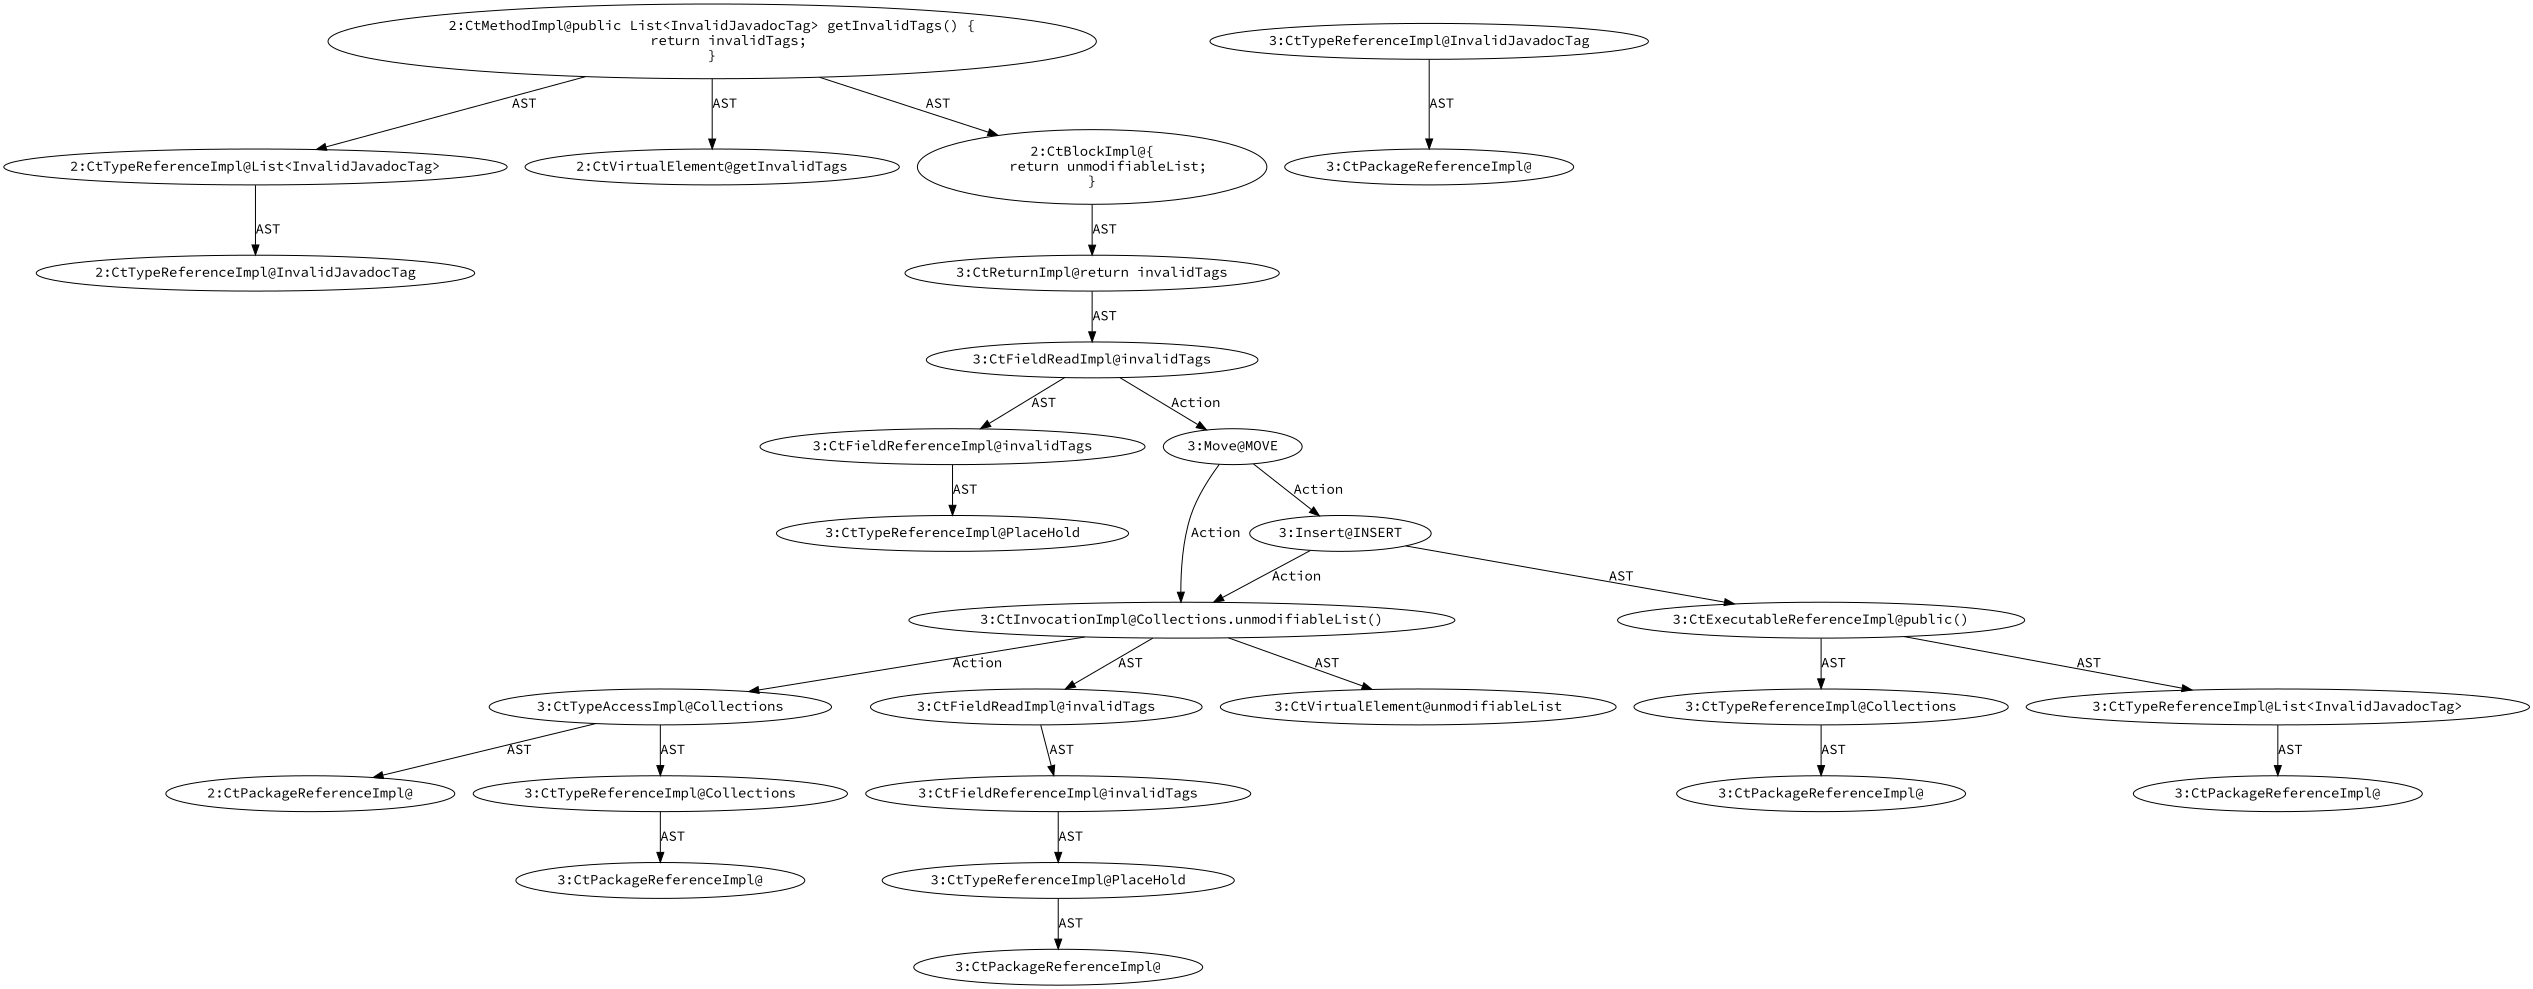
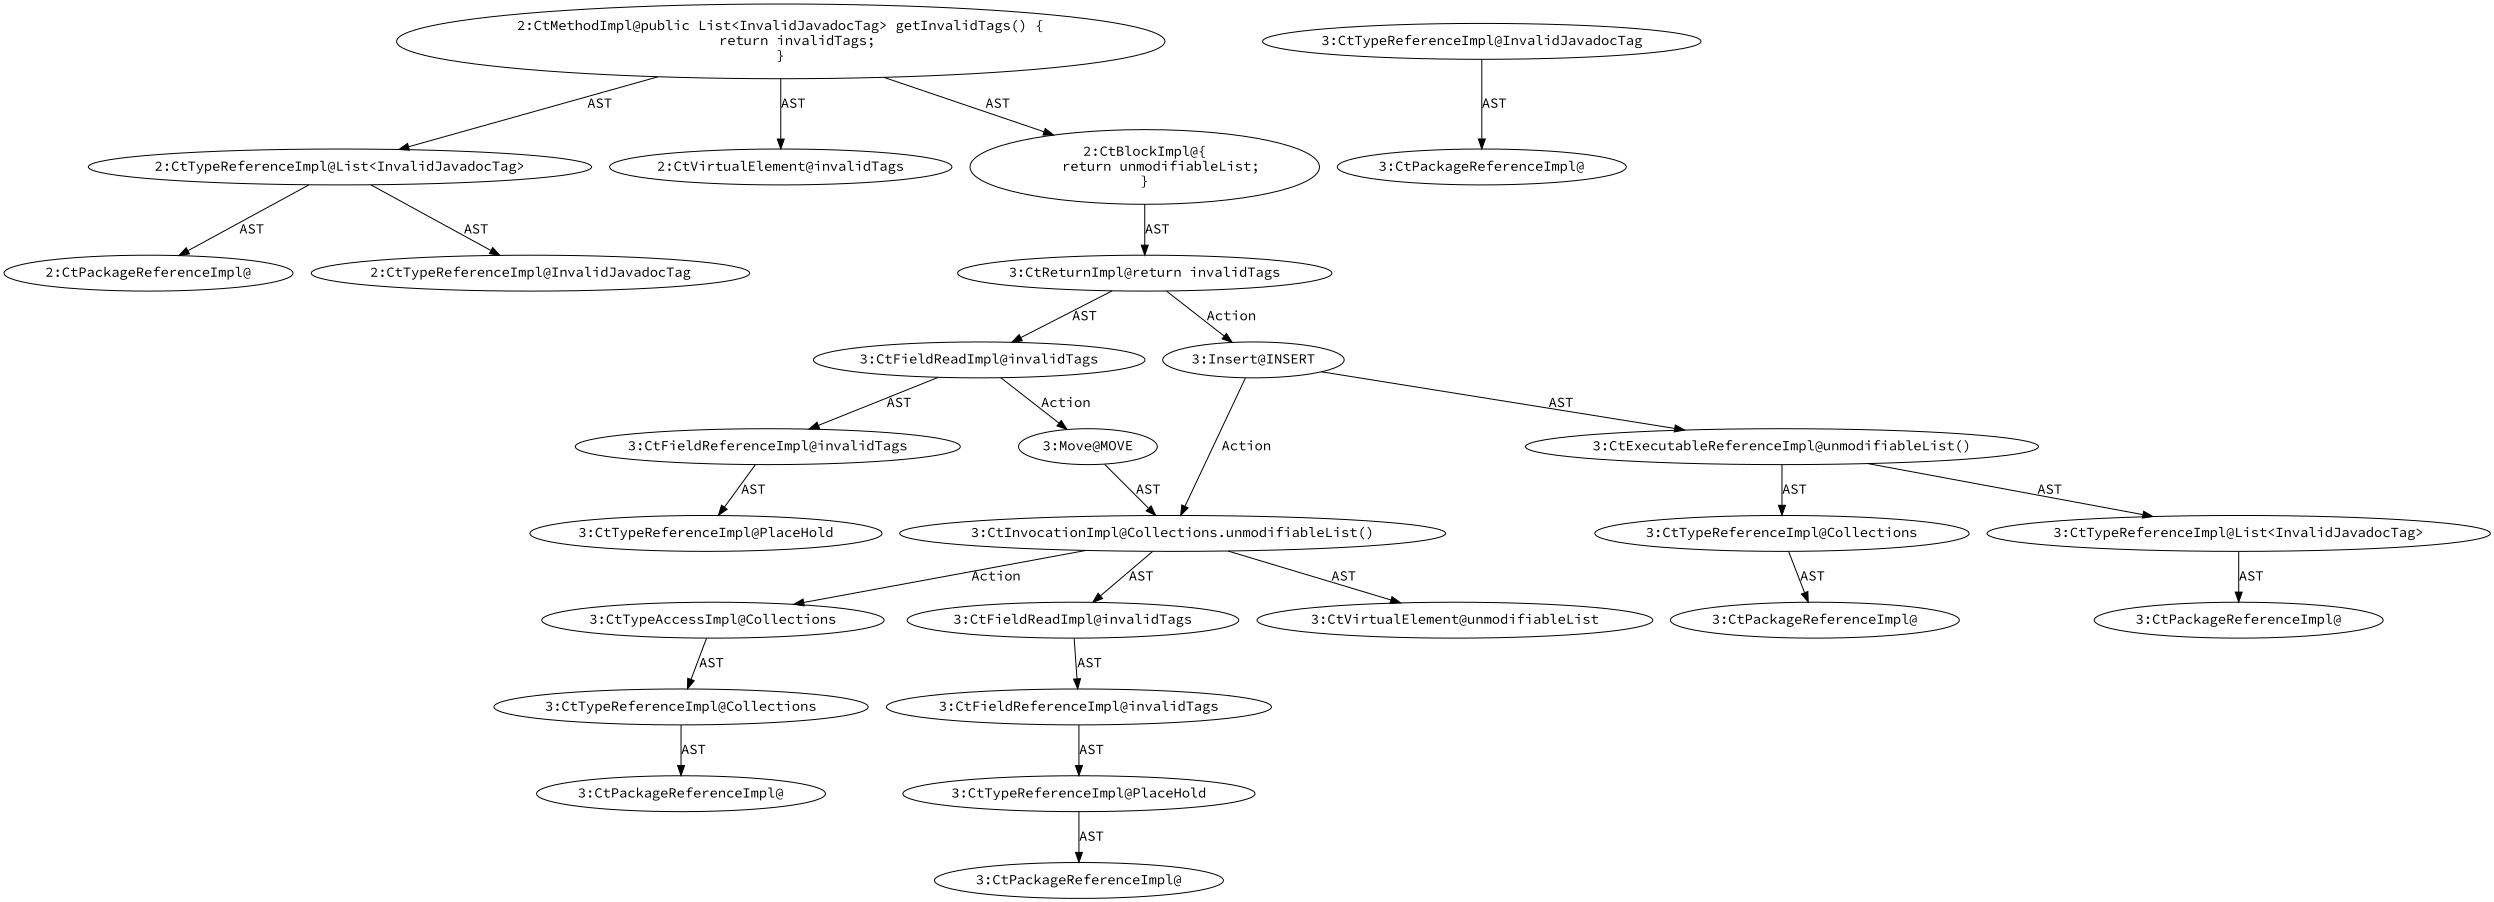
(712, 167) -> (781, 167)
(1282, 487) -> (1195, 314)
(1216, 533) -> (1148, 490)
(1821, 620) -> (1782, 447)
(489, 749) -> (249, 218)
